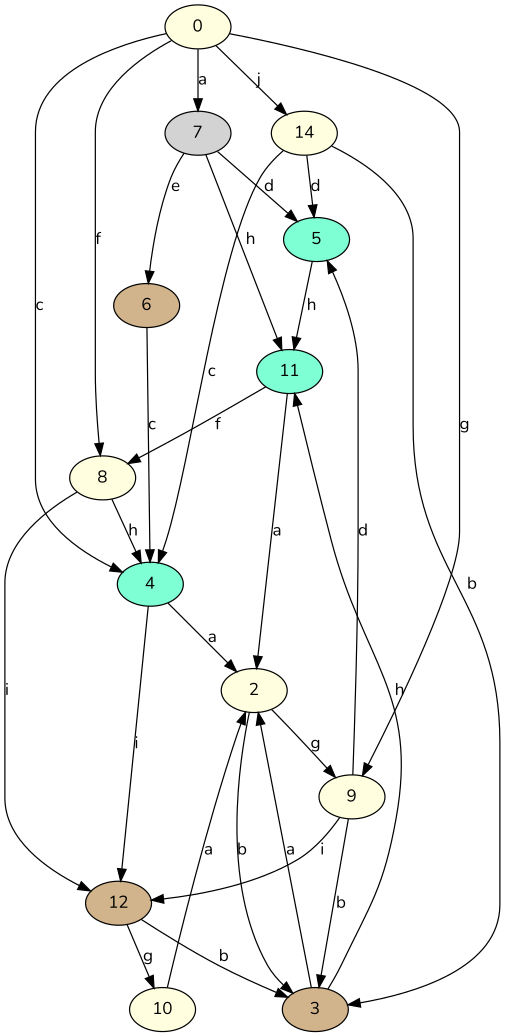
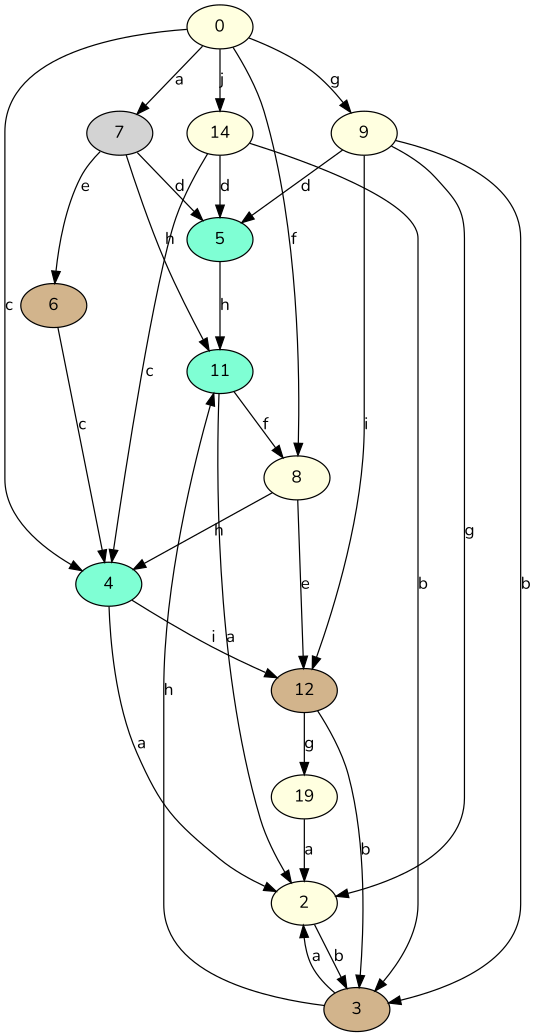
(7, 691) -> (306, 584)
(300, 739) -> (464, 537)
(163, 1010) -> (304, 797)
